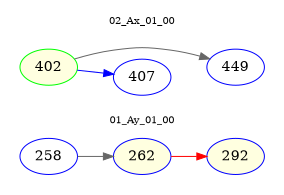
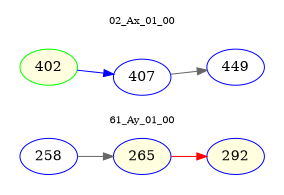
(137, 48) -> (184, 73)
(142, 121) -> (142, 121)
(142, 156) -> (142, 156)
